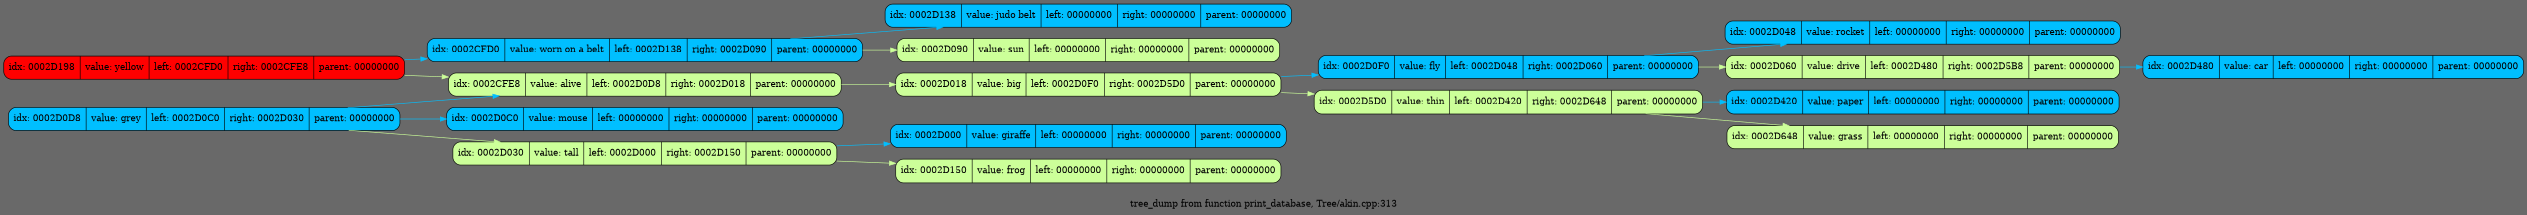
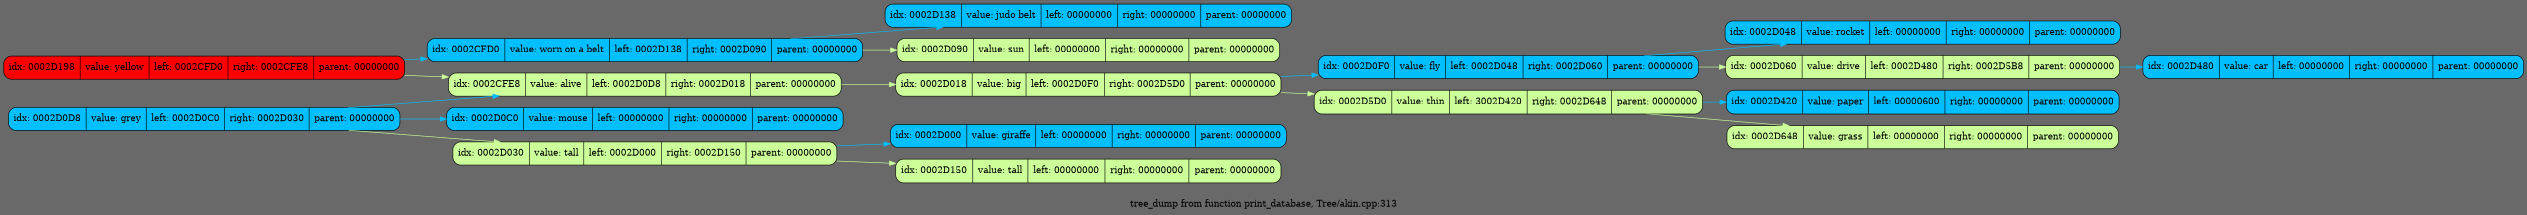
(1488, 102) -> (1488, 102)
(1907, 102) -> (1907, 102)
(1001, 171) -> (1000, 171)
